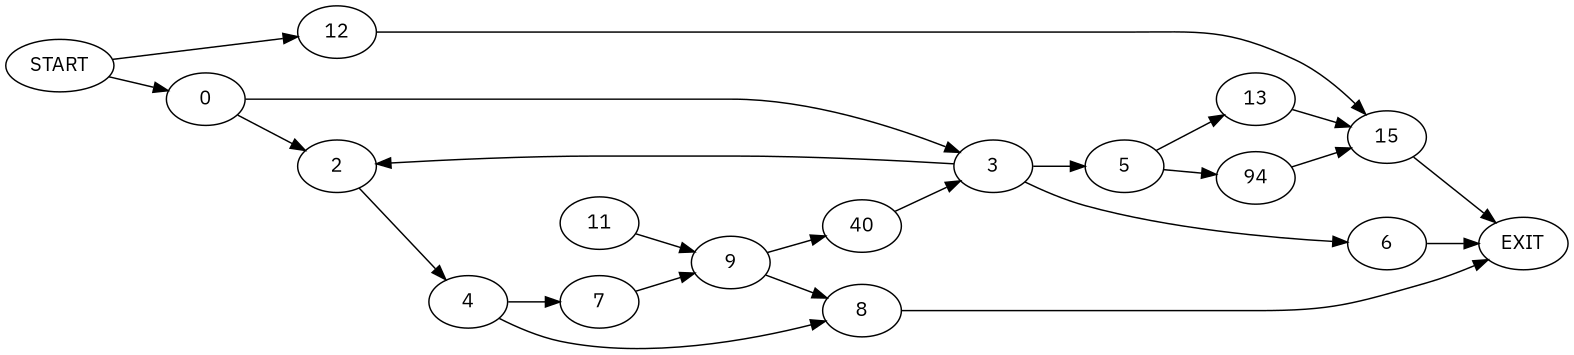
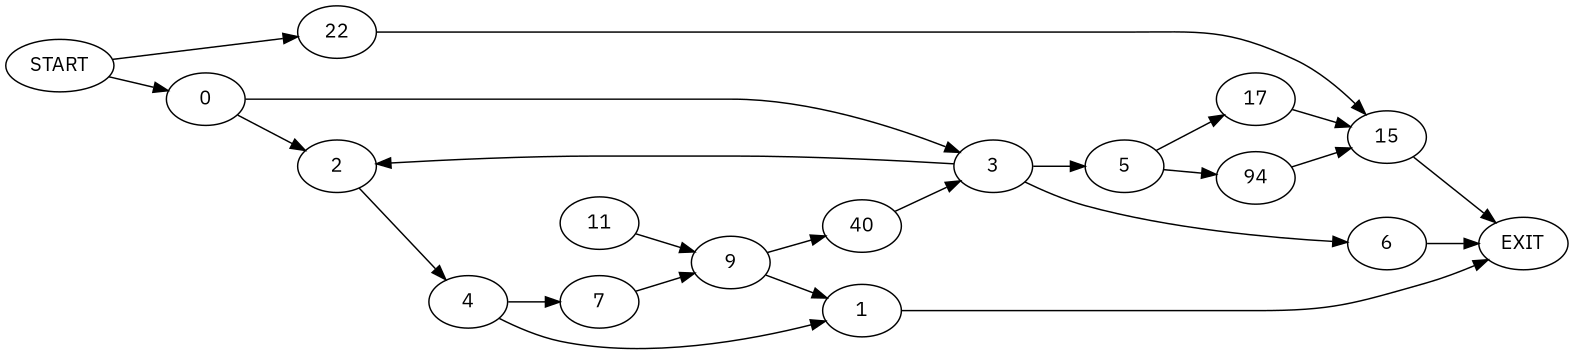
(337, 32) -> (337, 32)
(1256, 99) -> (1256, 99)
(862, 311) -> (862, 311)
